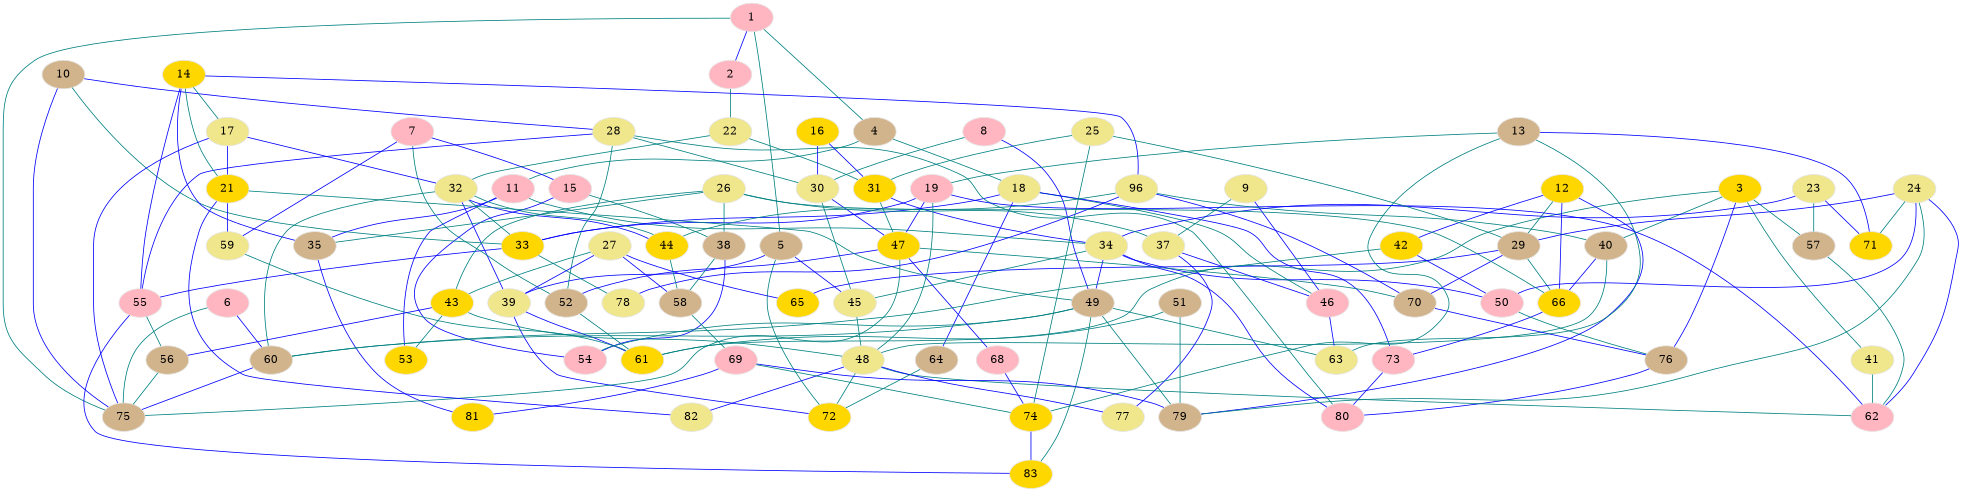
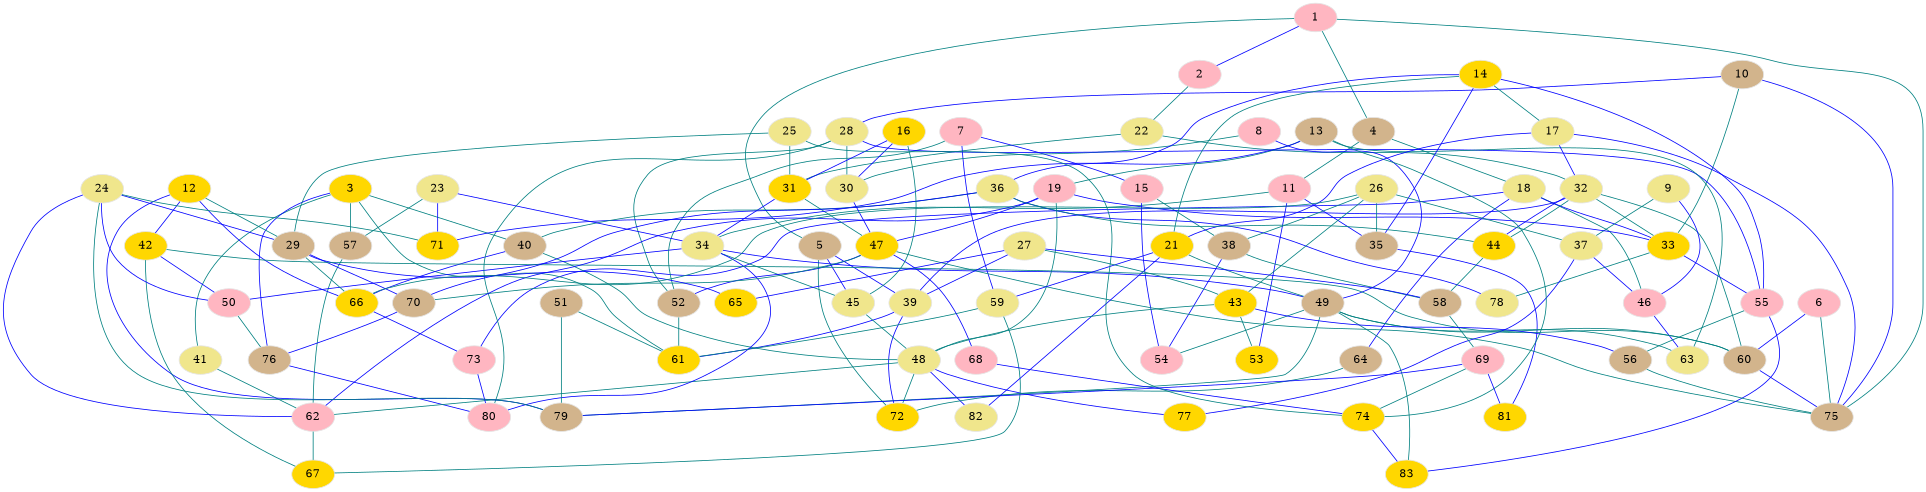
(1136, 189) -> (998, 189)
(838, 250) -> (915, 228)
(1123, 417) -> (1185, 417)
none -> (313, 474)
